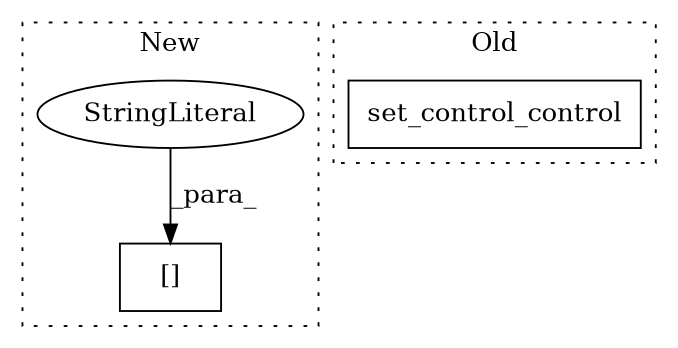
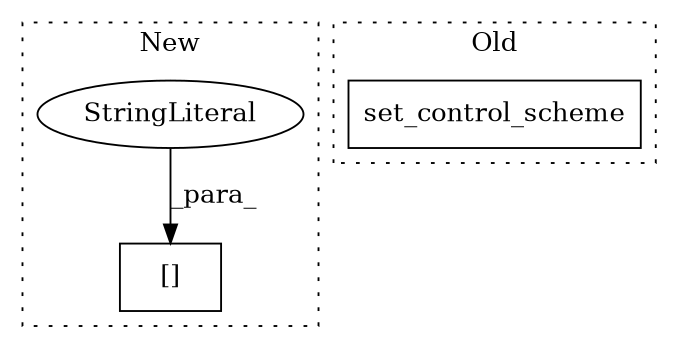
(495, 114) -> (495, 114)
